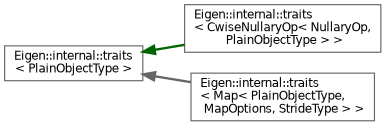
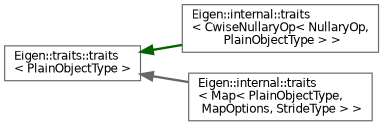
(74, 63) -> (73, 63)
